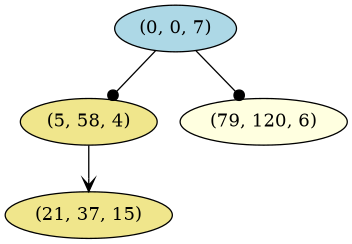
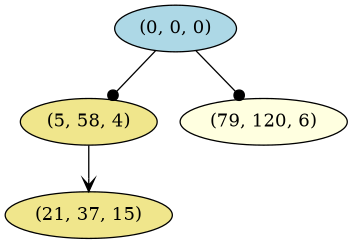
(176, 29) -> (176, 29)
